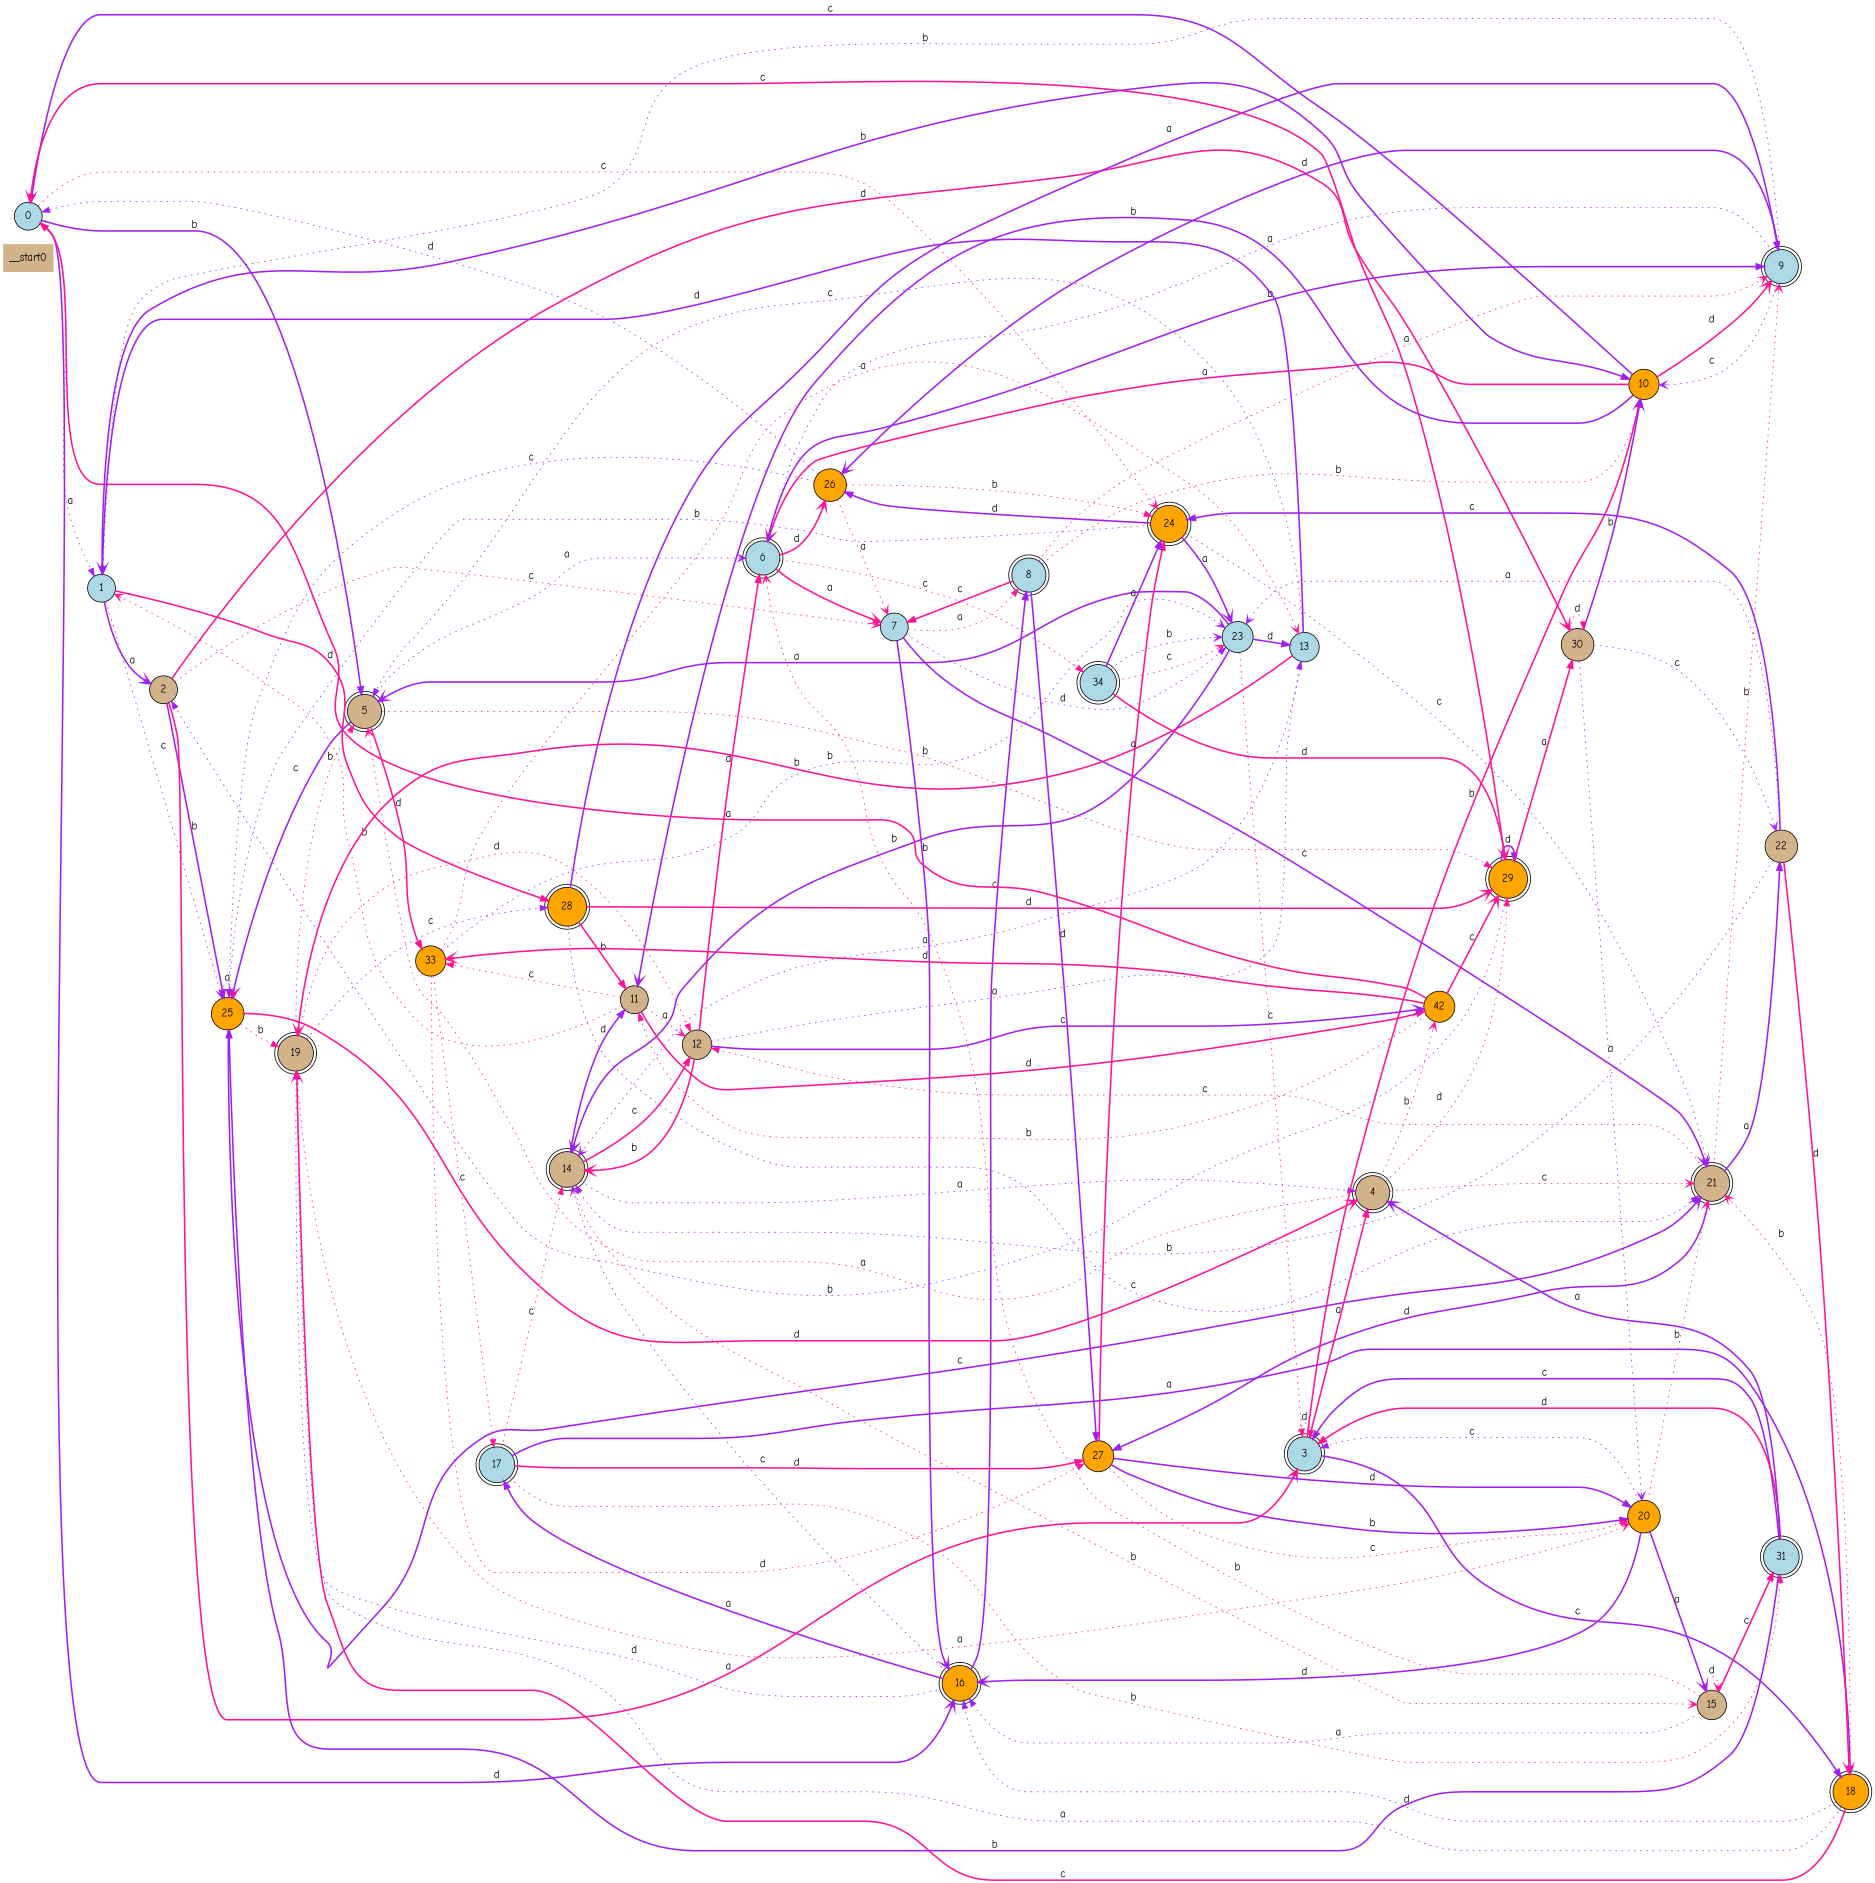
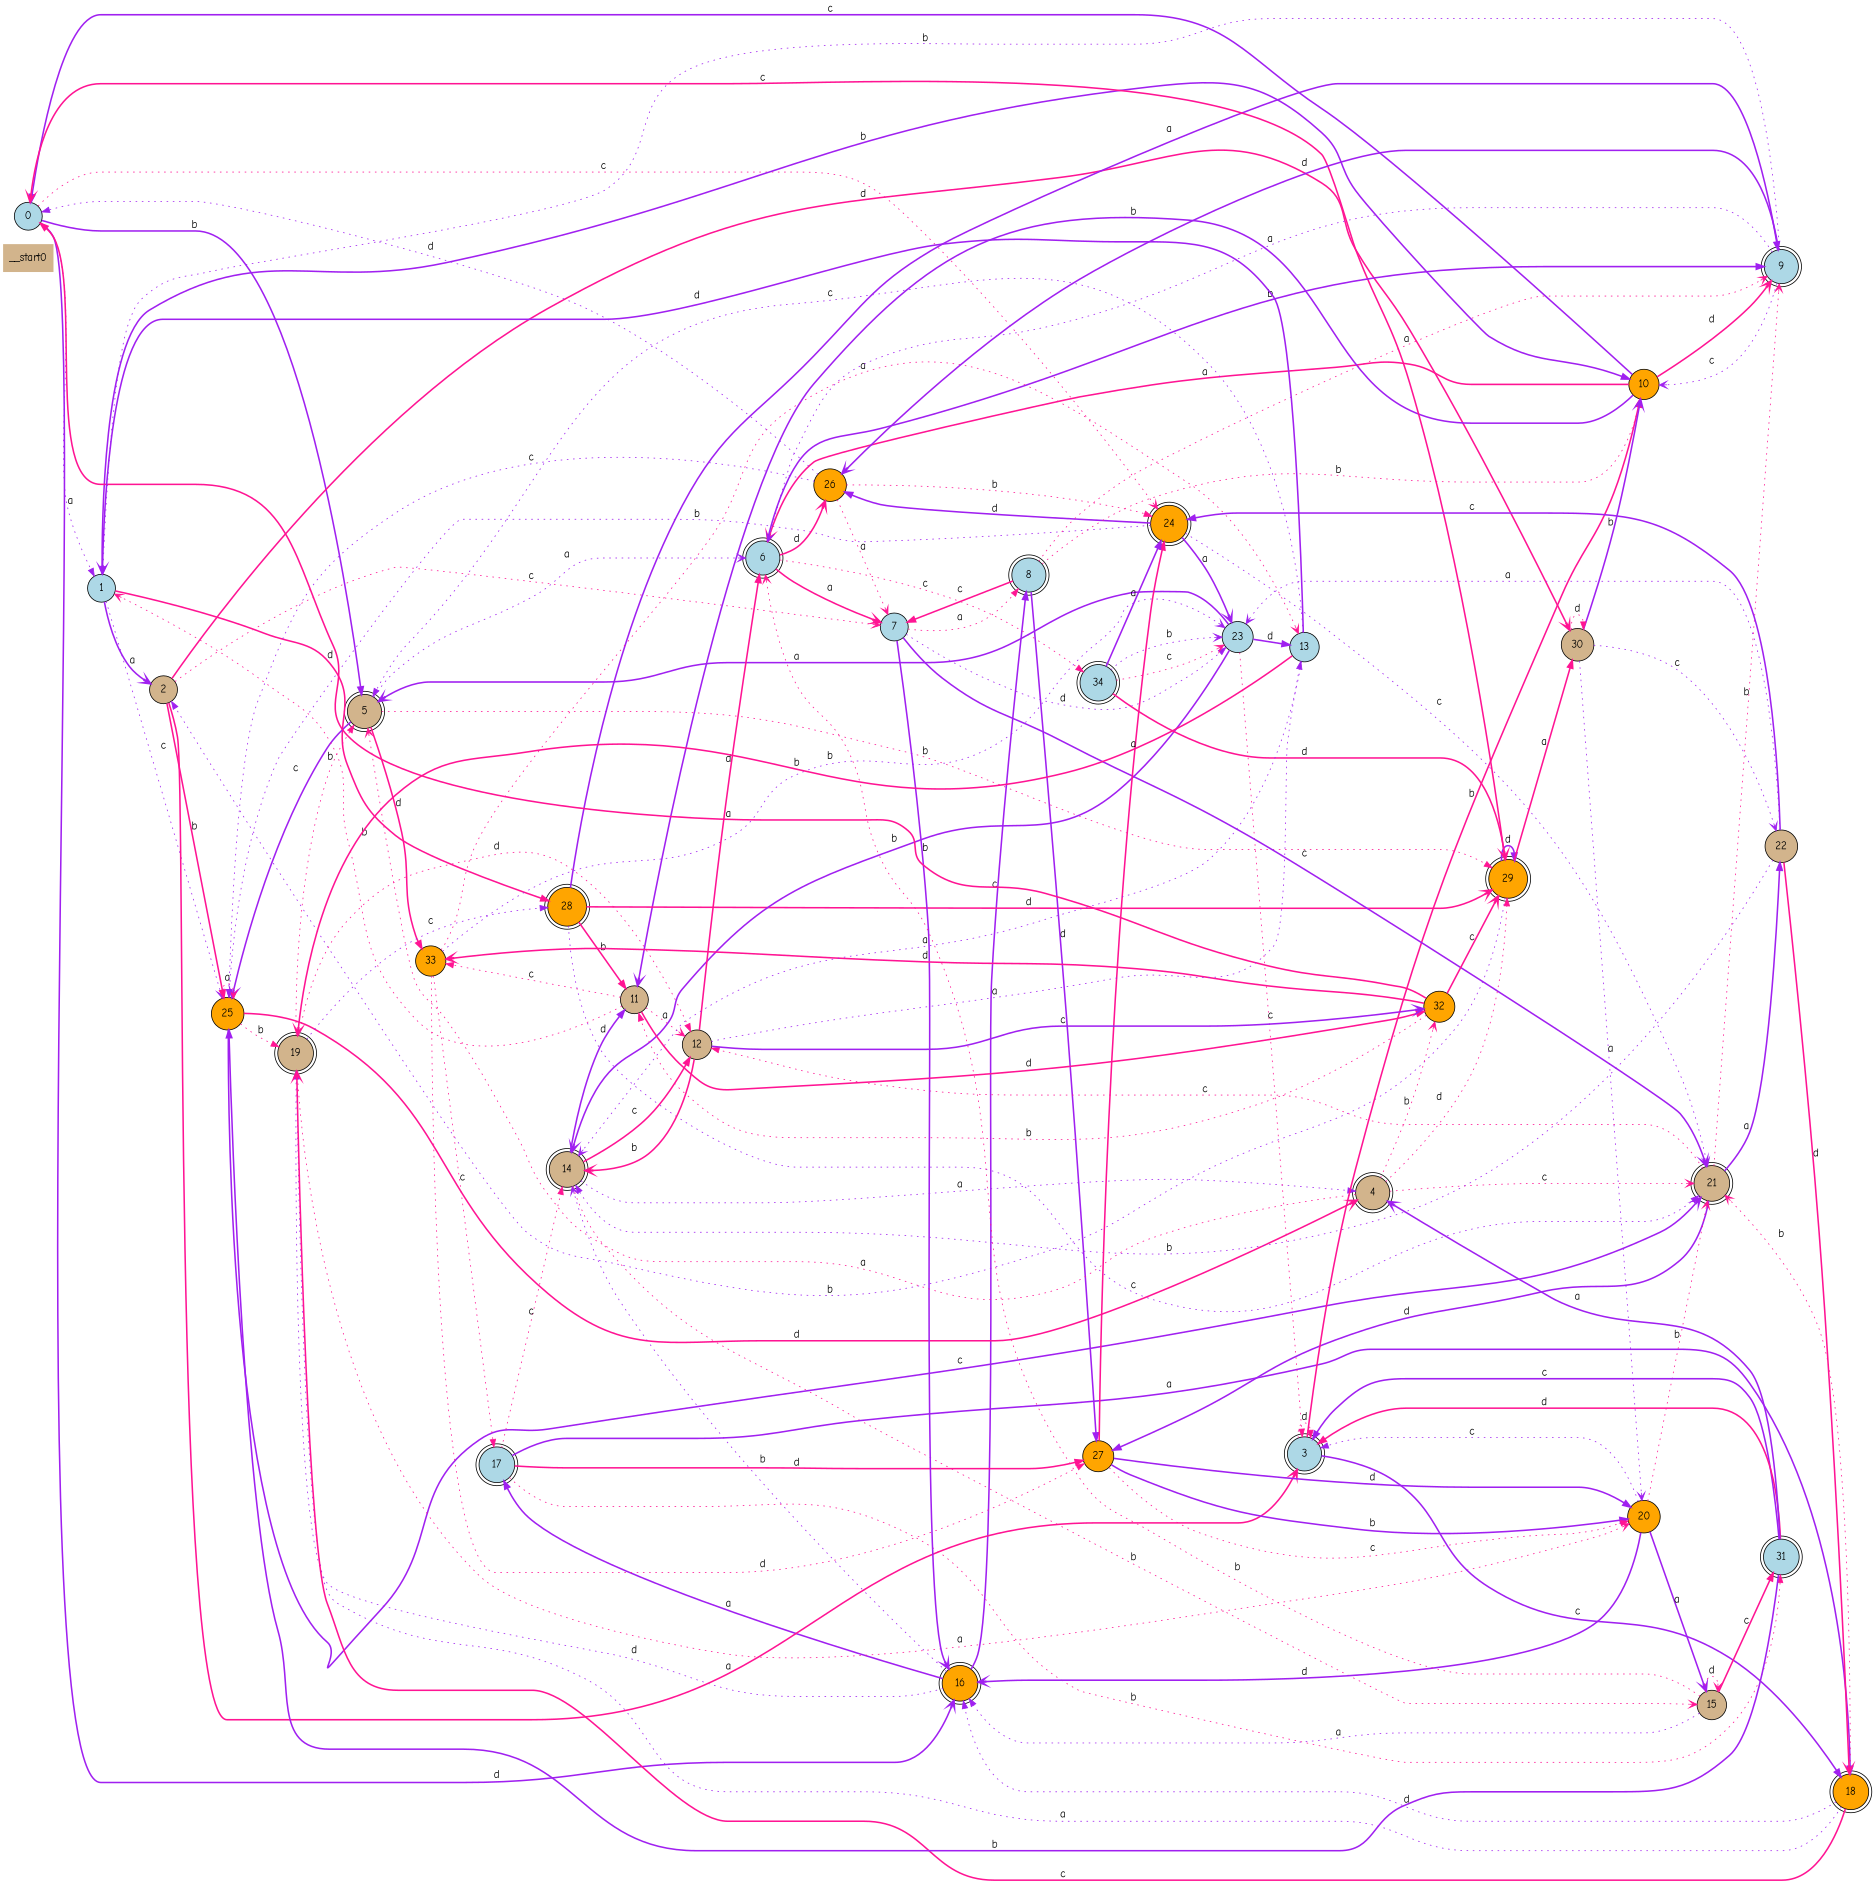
(195, 847) -> (195, 847)
(1439, 1007) -> (1439, 1007)
(1338, 1327) -> none
(763, 1460) -> (763, 1460)
